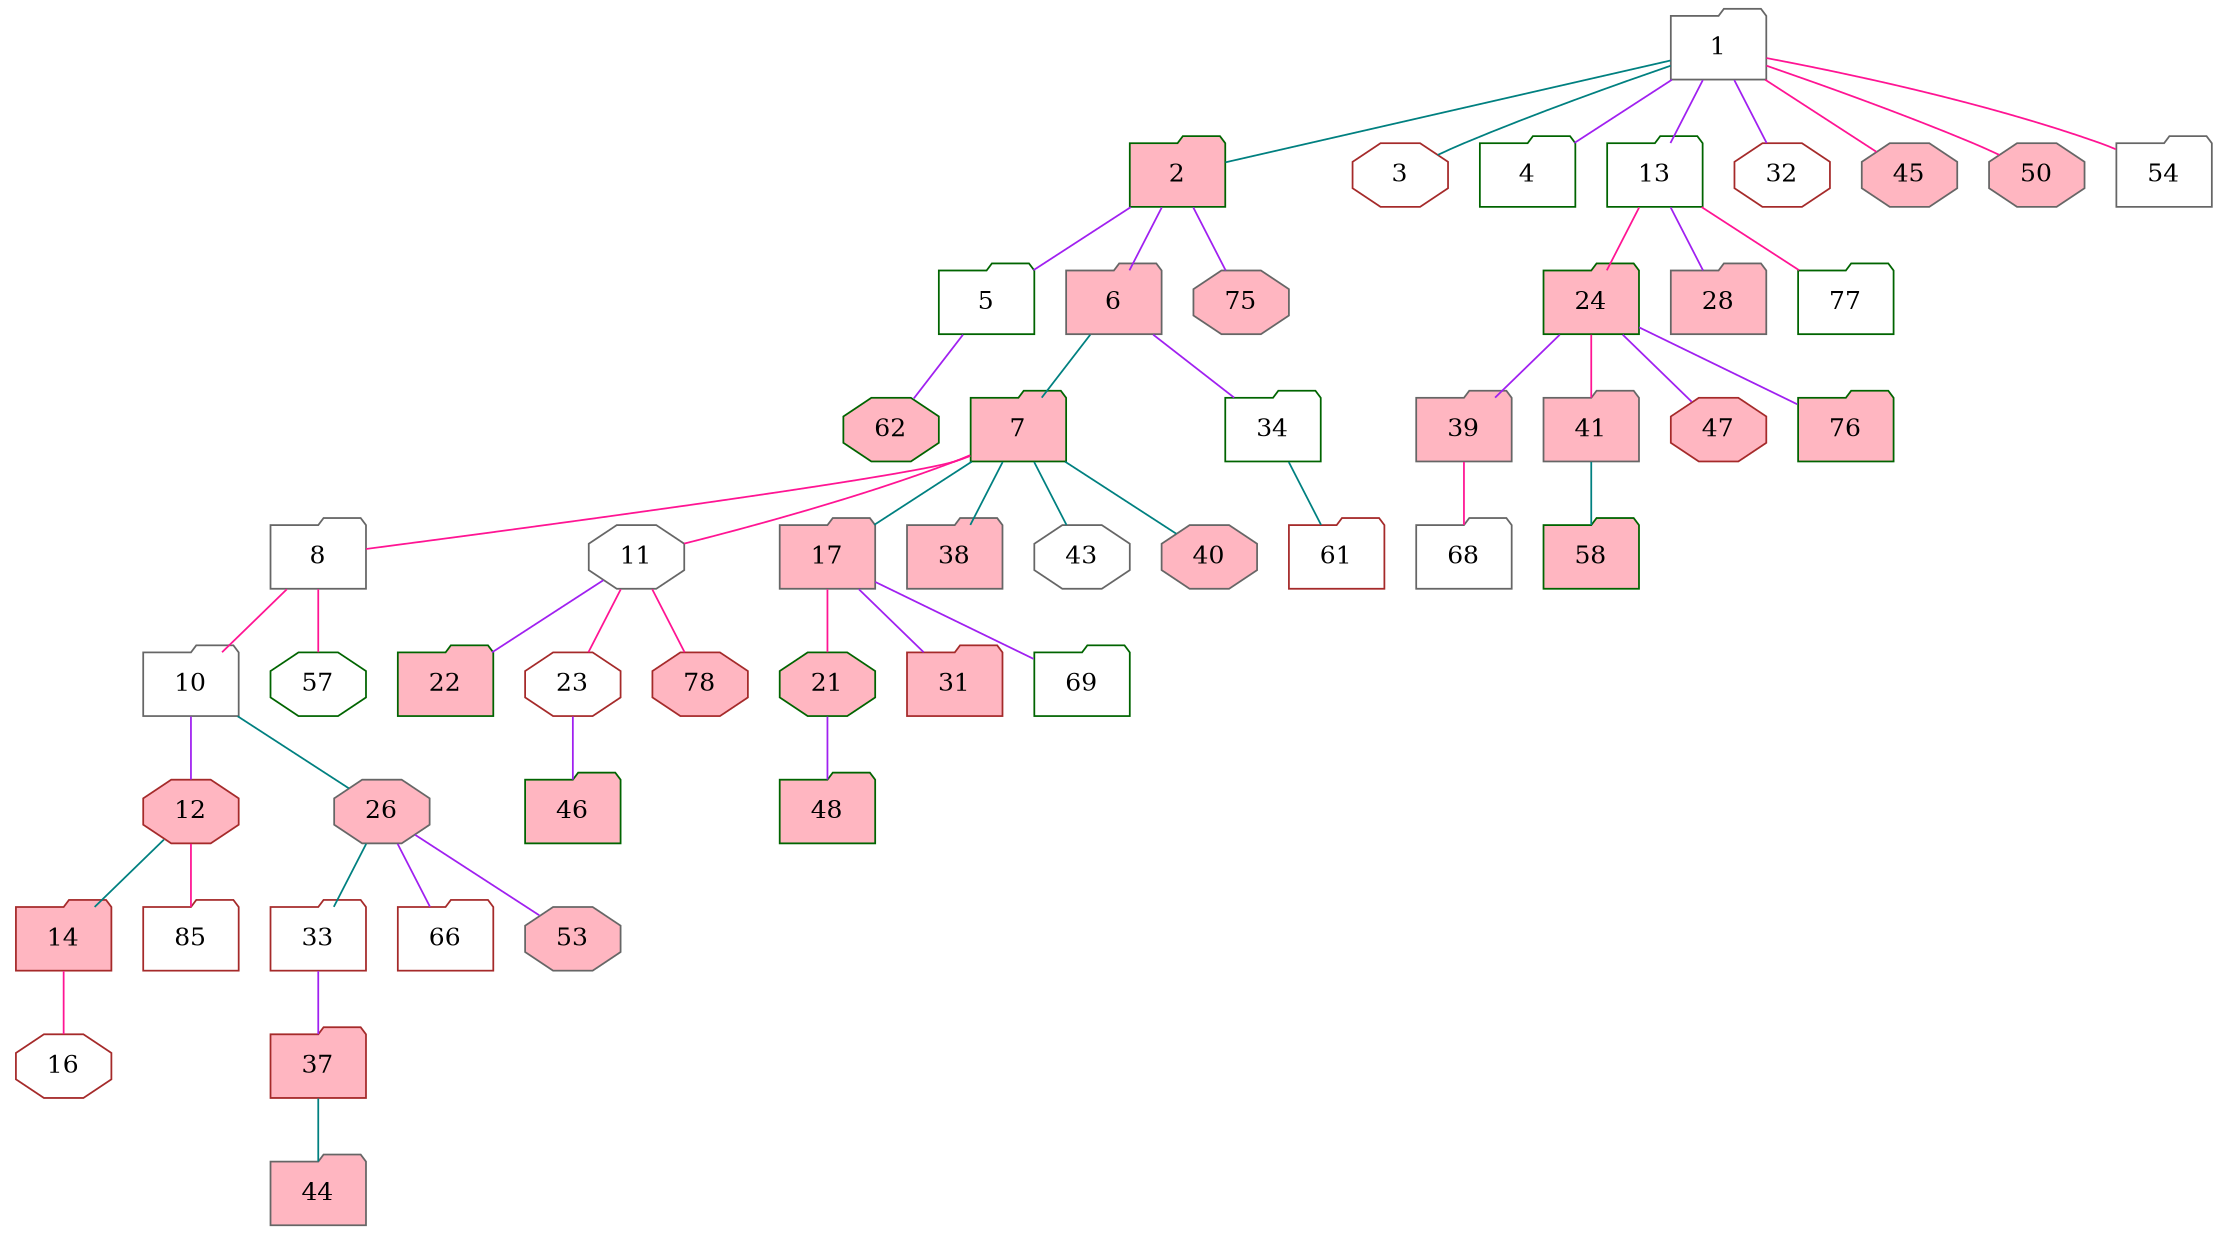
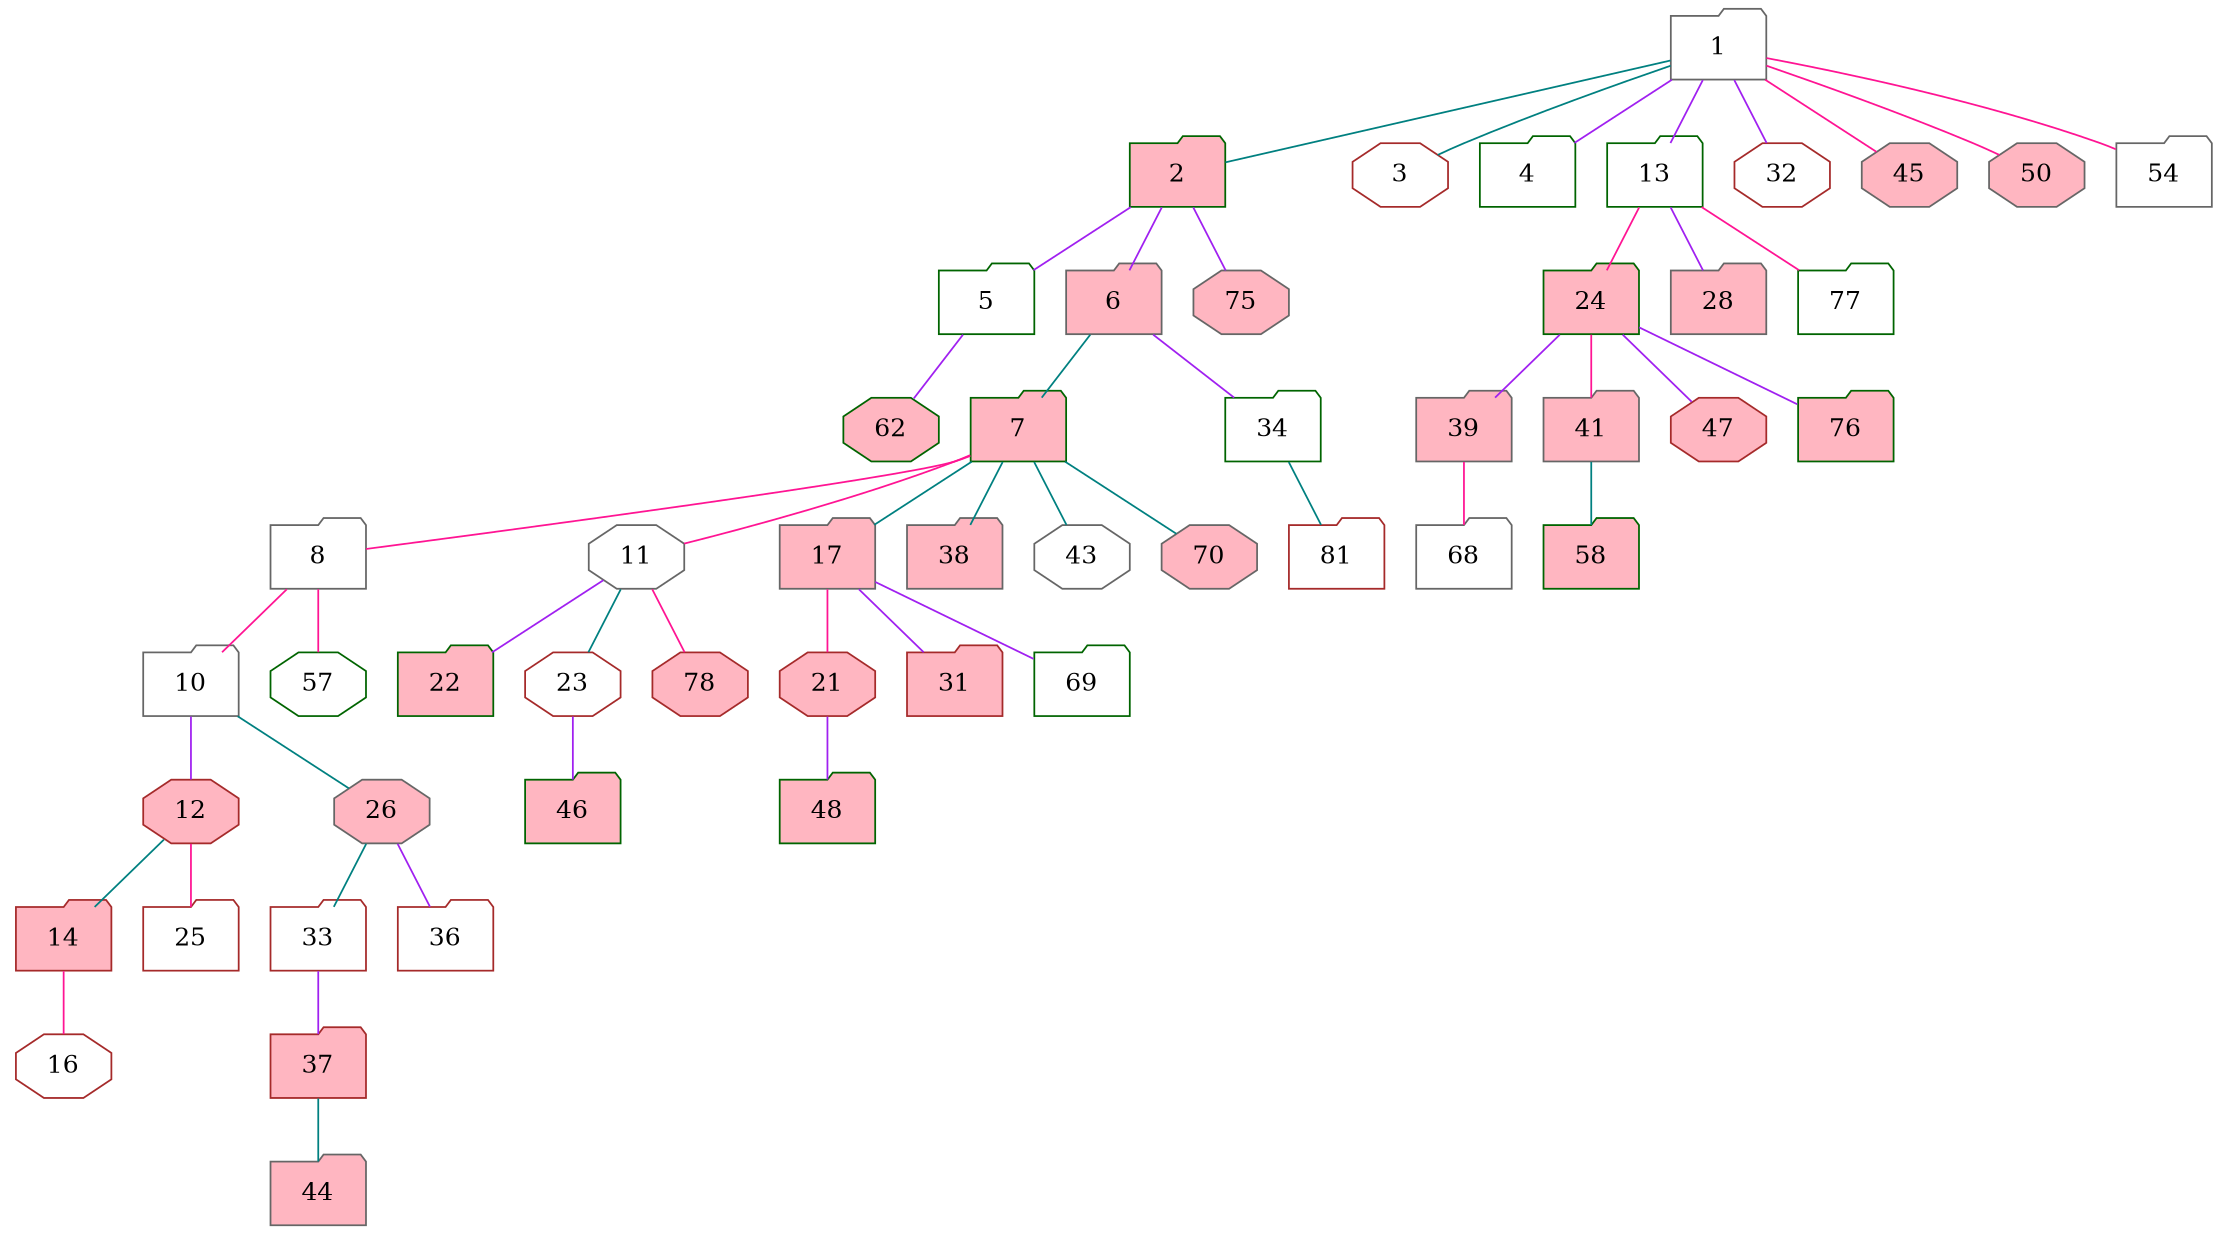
(1209, 557) -> (1209, 557)
(1337, 557) -> (1337, 557)
(605, 621) -> (605, 621)
(827, 684) -> (827, 684)
(191, 939) -> (191, 939)
(446, 939) -> (446, 939)
(573, 939) -> none
